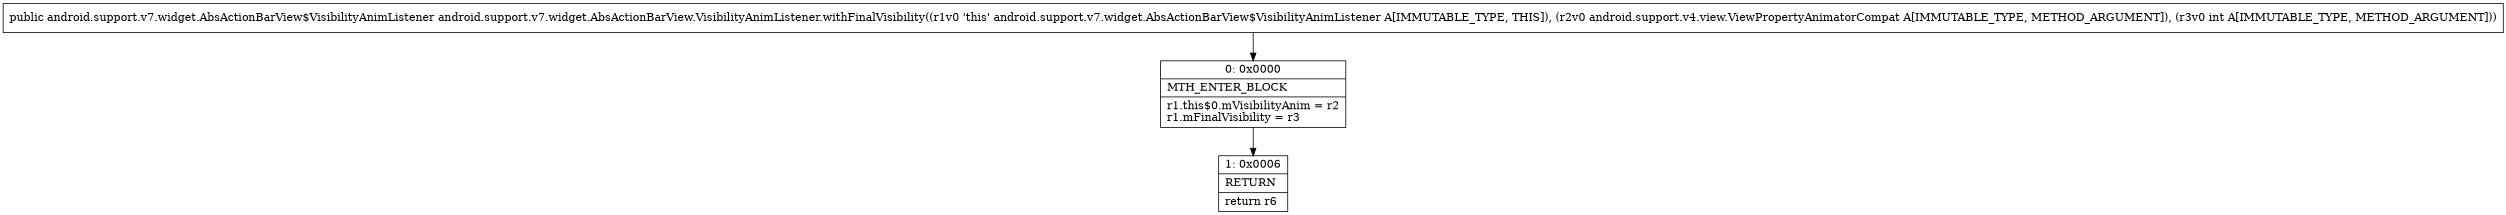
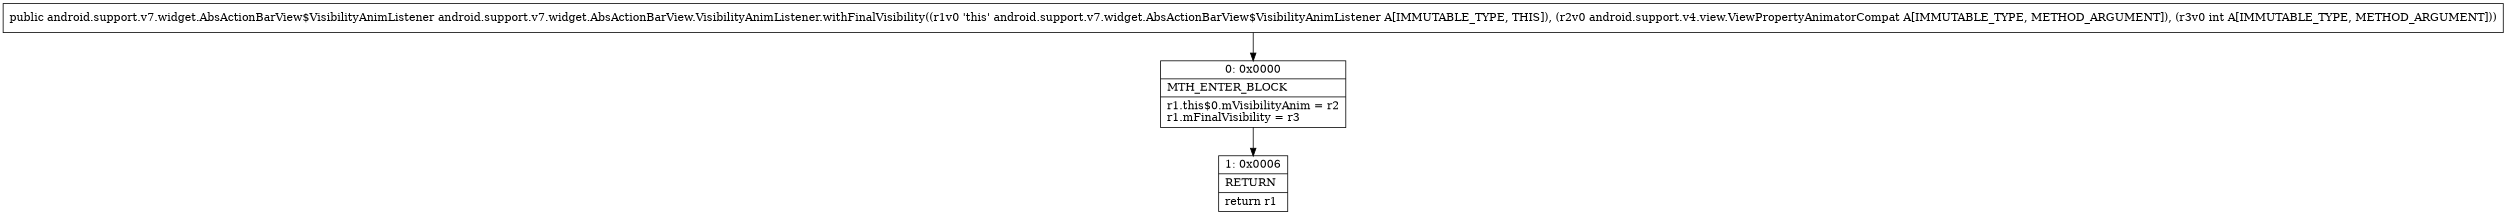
(1251, 202) -> (1251, 202)
